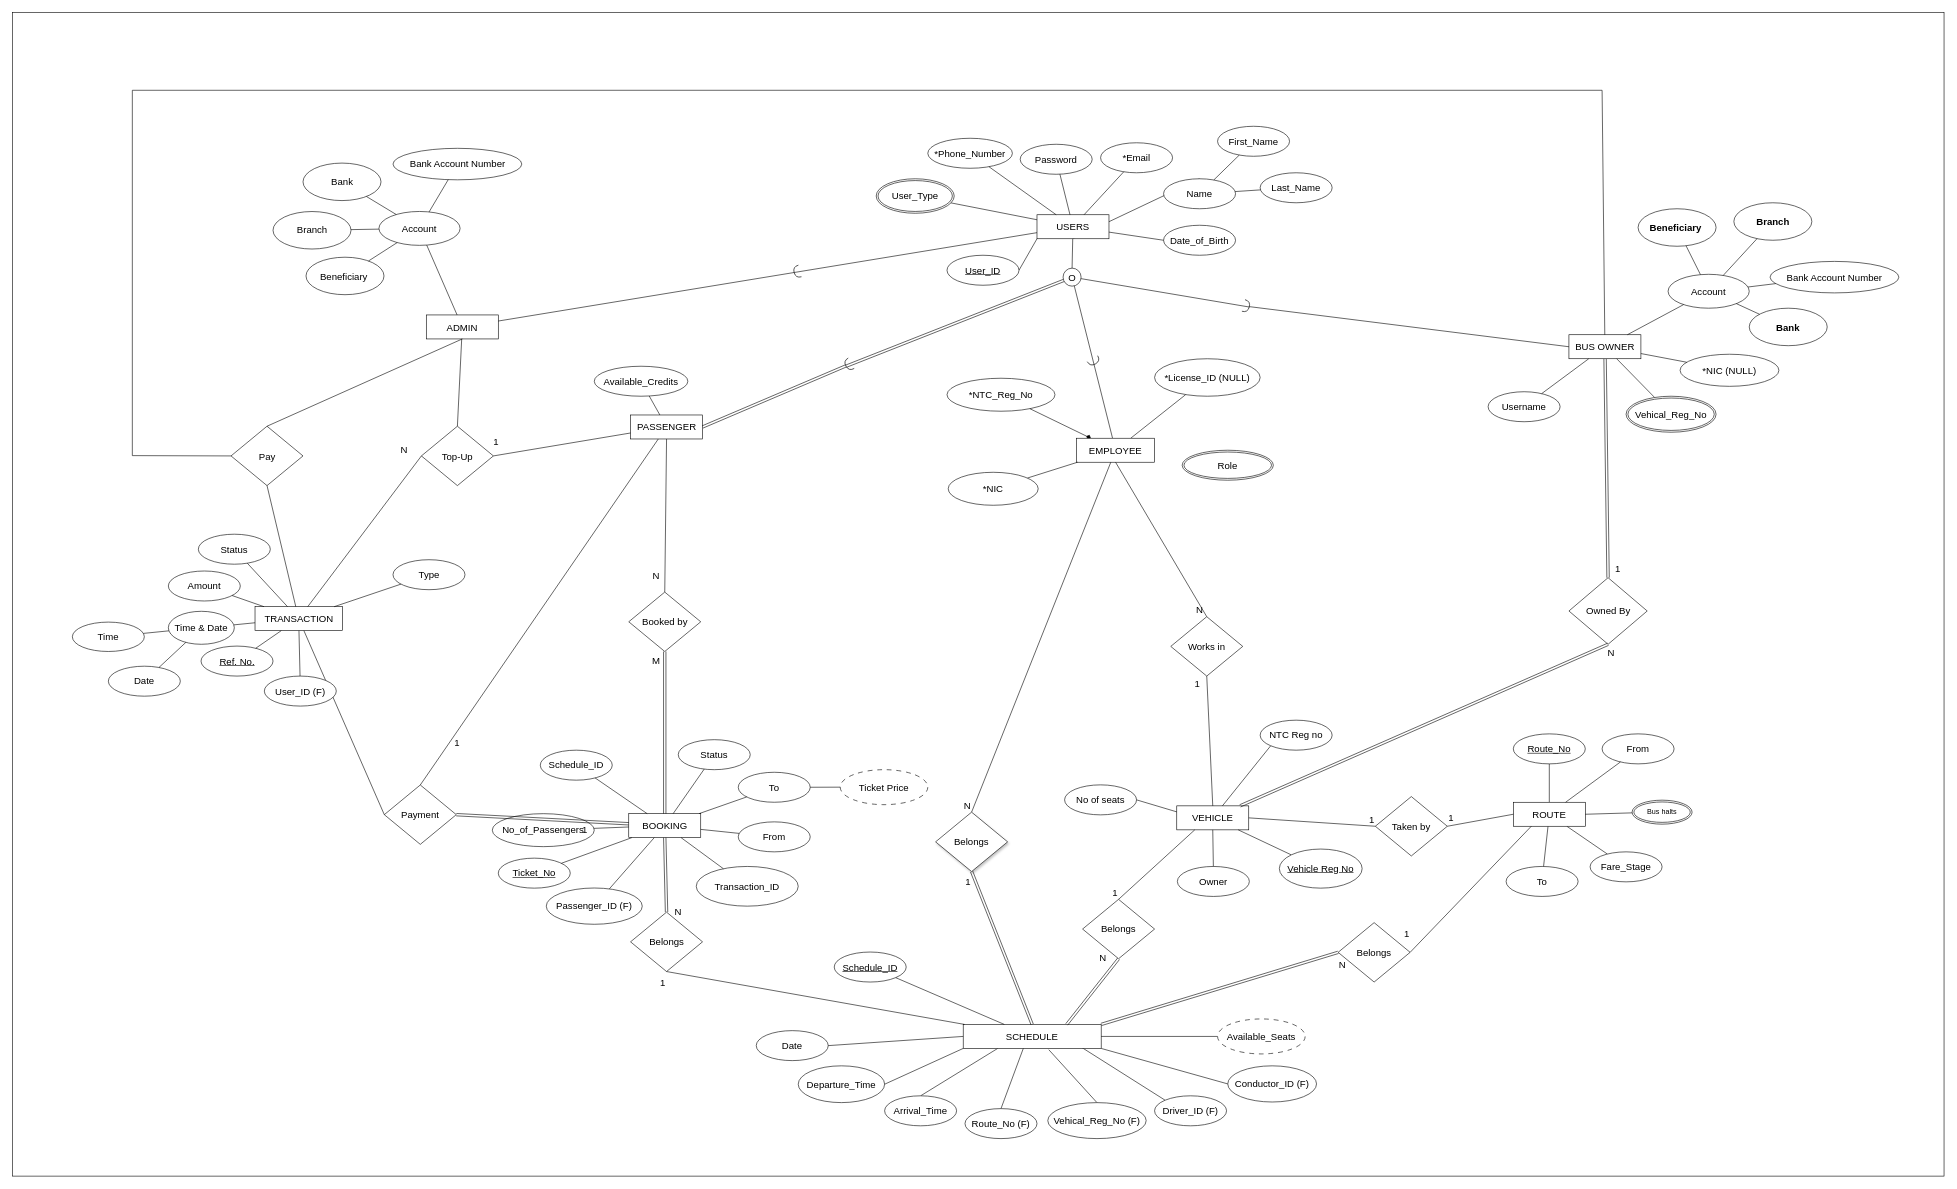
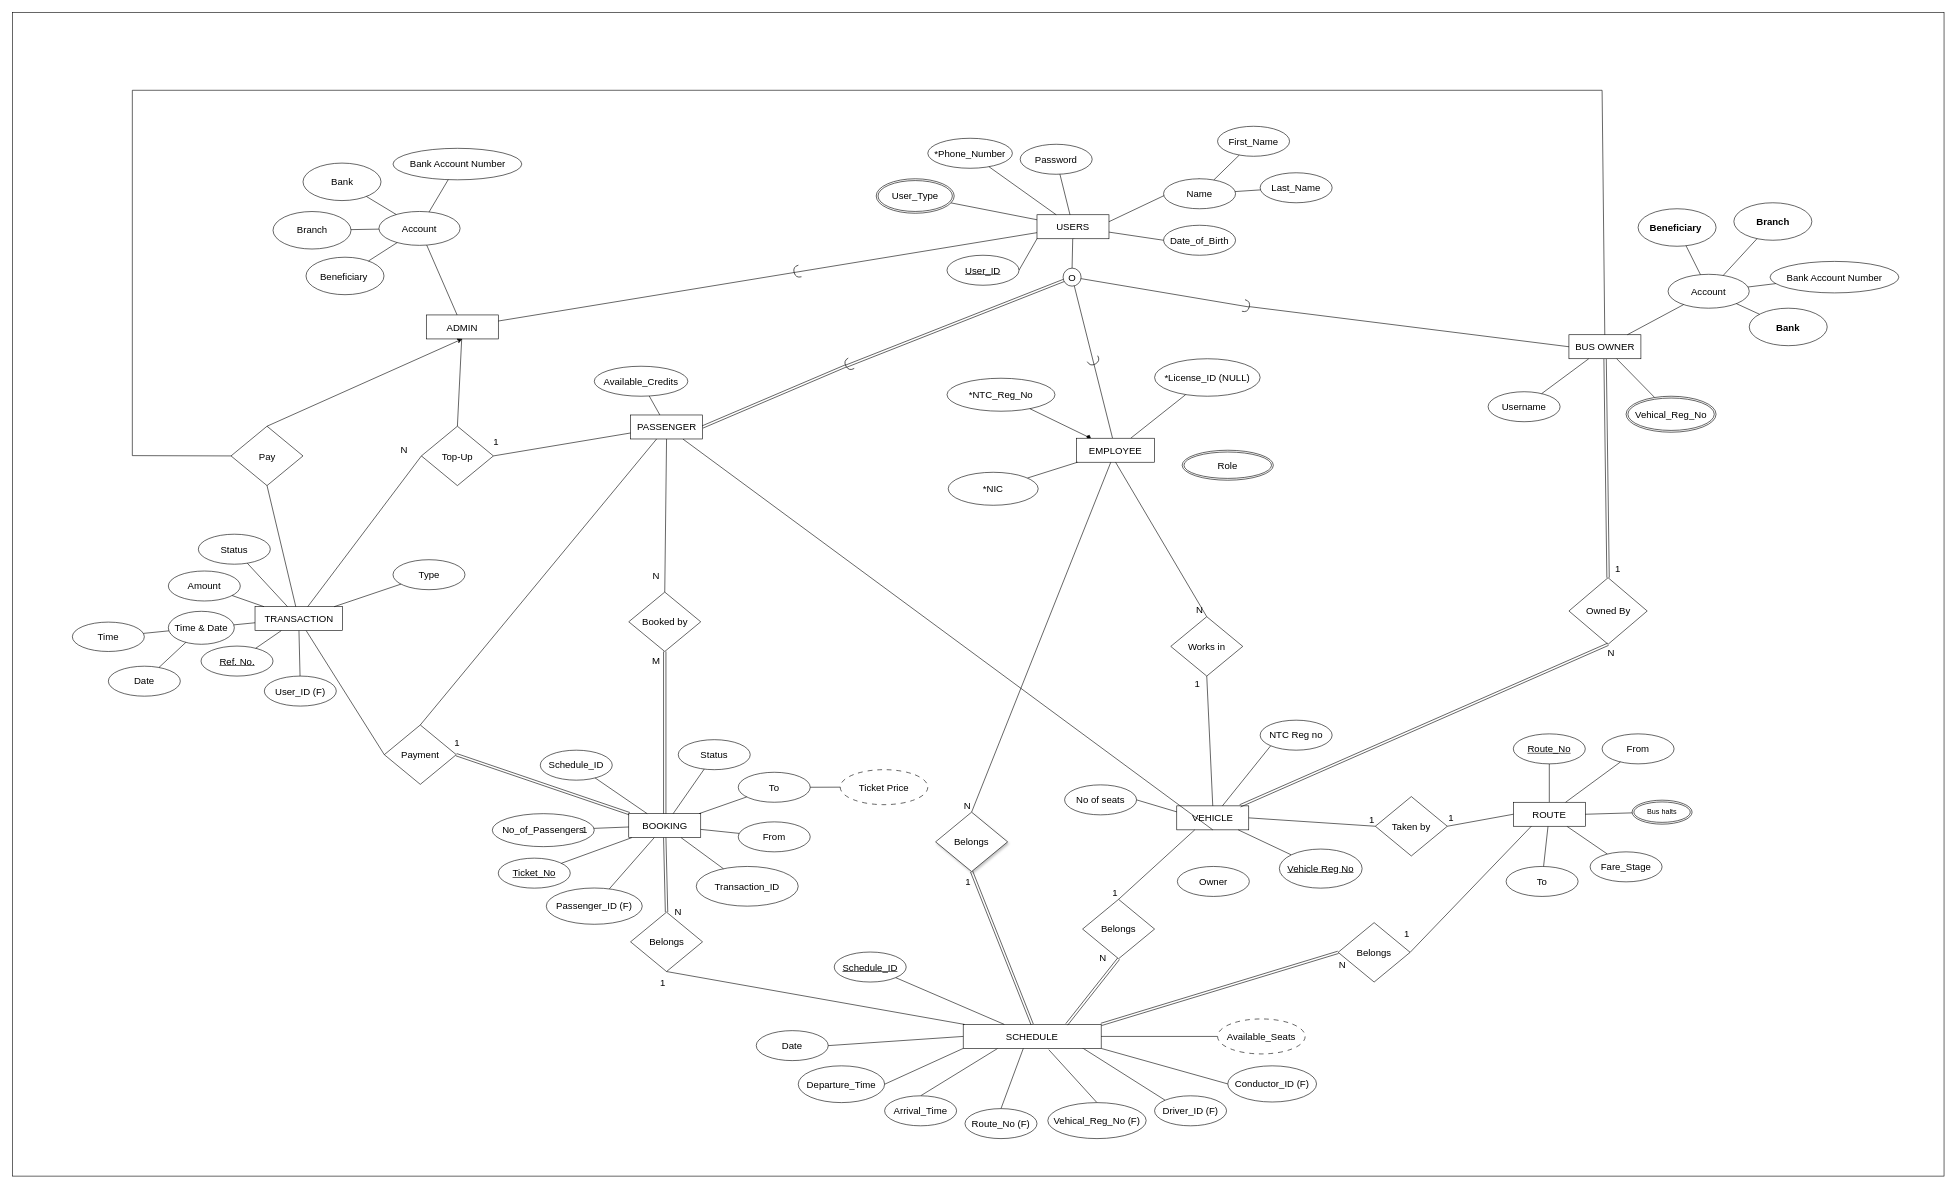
(1137, 158) -> none
(1104, 193) -> none
(457, 341) -> (457, 341)
(1664, 358) -> none
(1730, 370) -> none
(420, 815) -> (420, 755)
(1213, 848) -> (948, 635)
